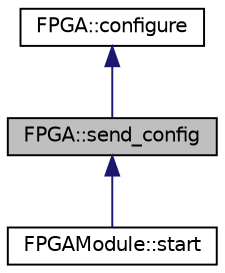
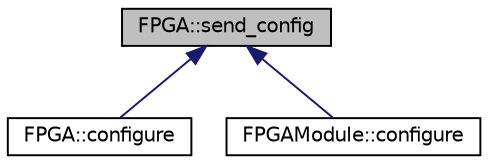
(112, 92) -> (156, 88)
(112, 246) -> (353, 137)
